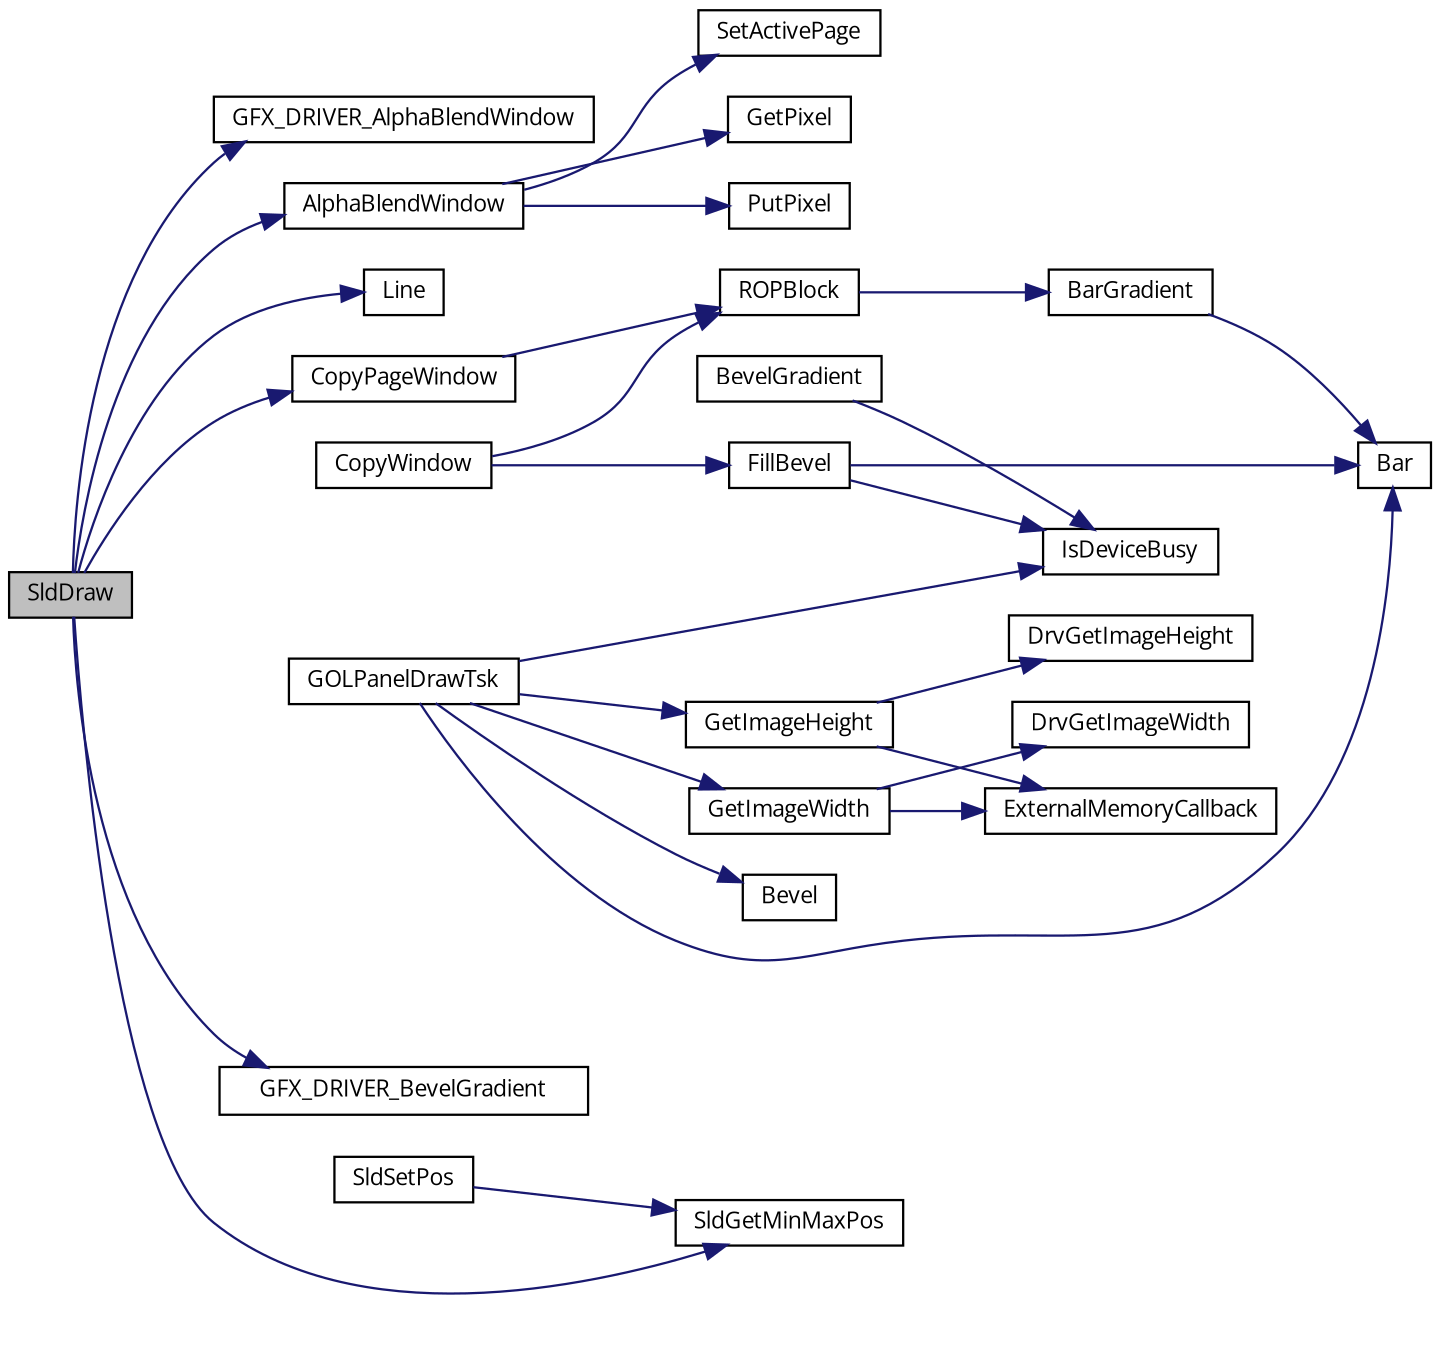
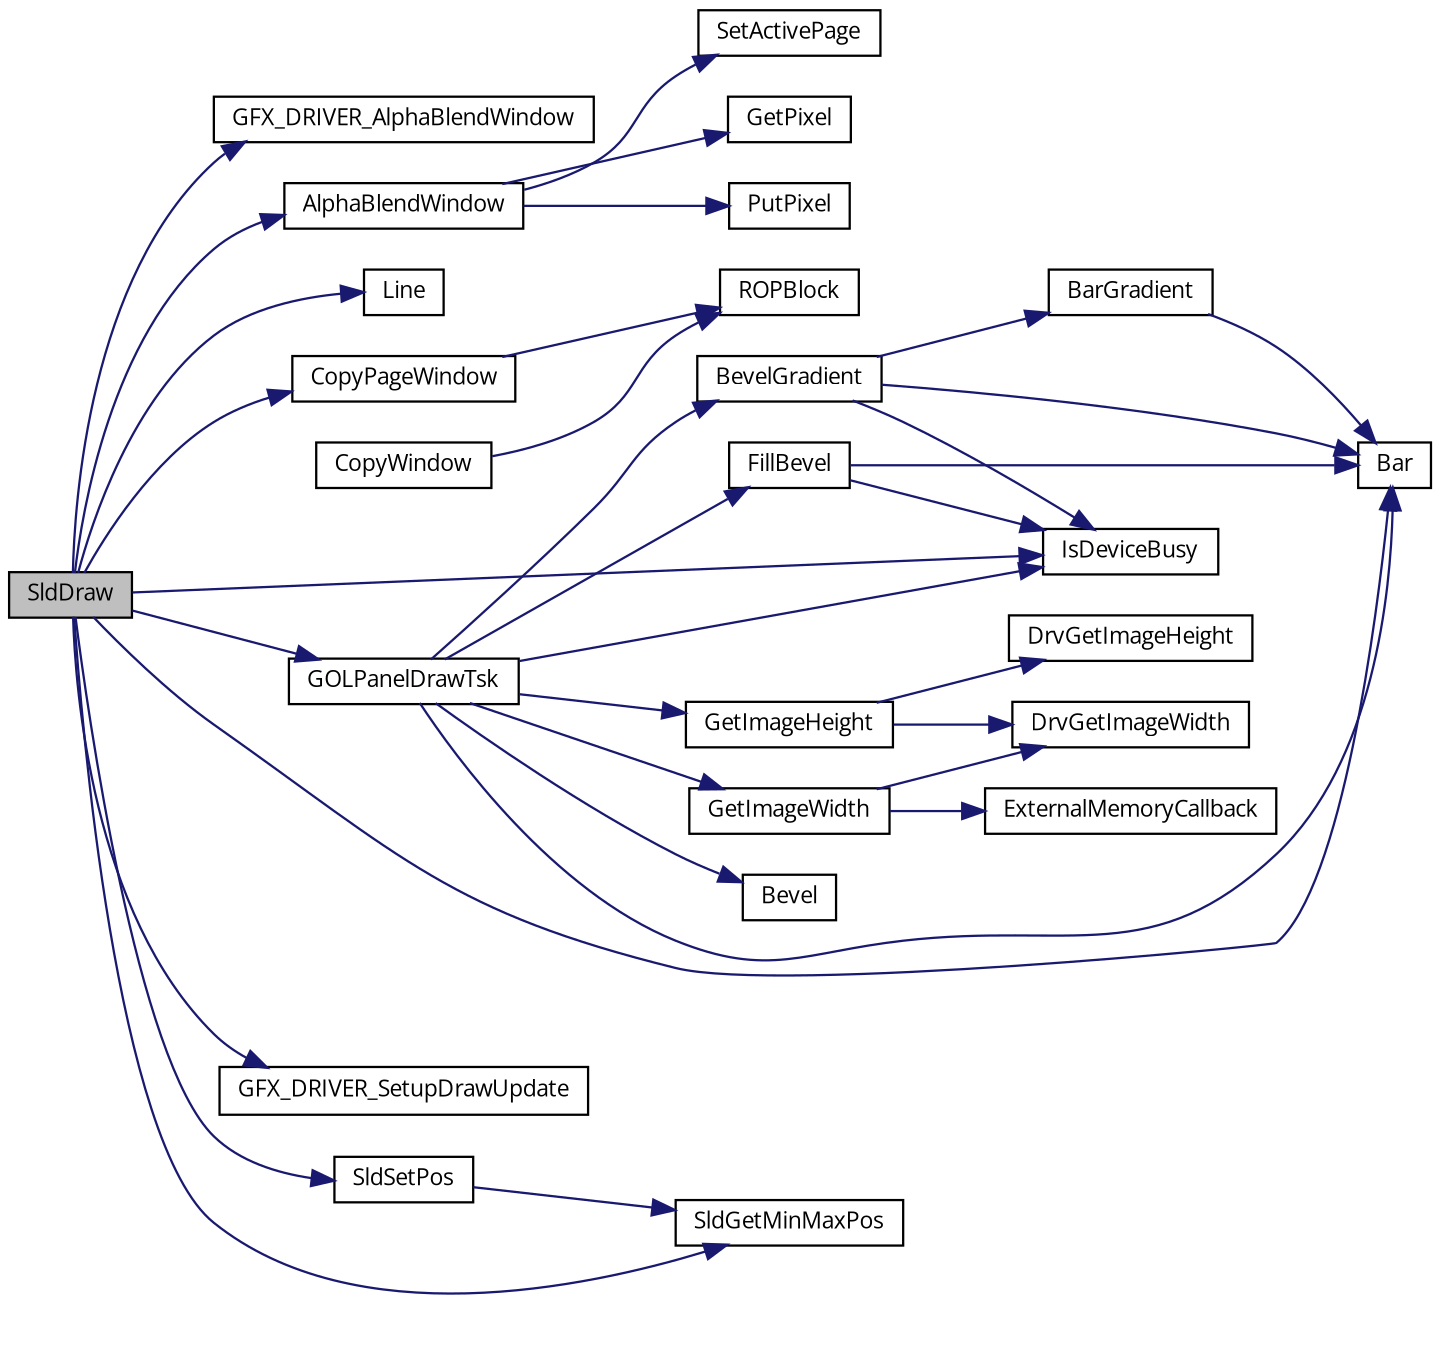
(942, 292) -> (952, 338)
none -> (1110, 408)
(599, 465) -> (565, 591)
none -> (565, 536)
none -> (554, 575)
none -> (214, 632)
(931, 760) -> (941, 725)
none -> (137, 952)
none -> (858, 974)
(404, 1091) -> (404, 1091)
